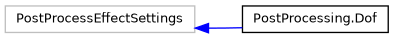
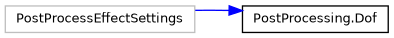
(226, 28) -> (212, 10)
